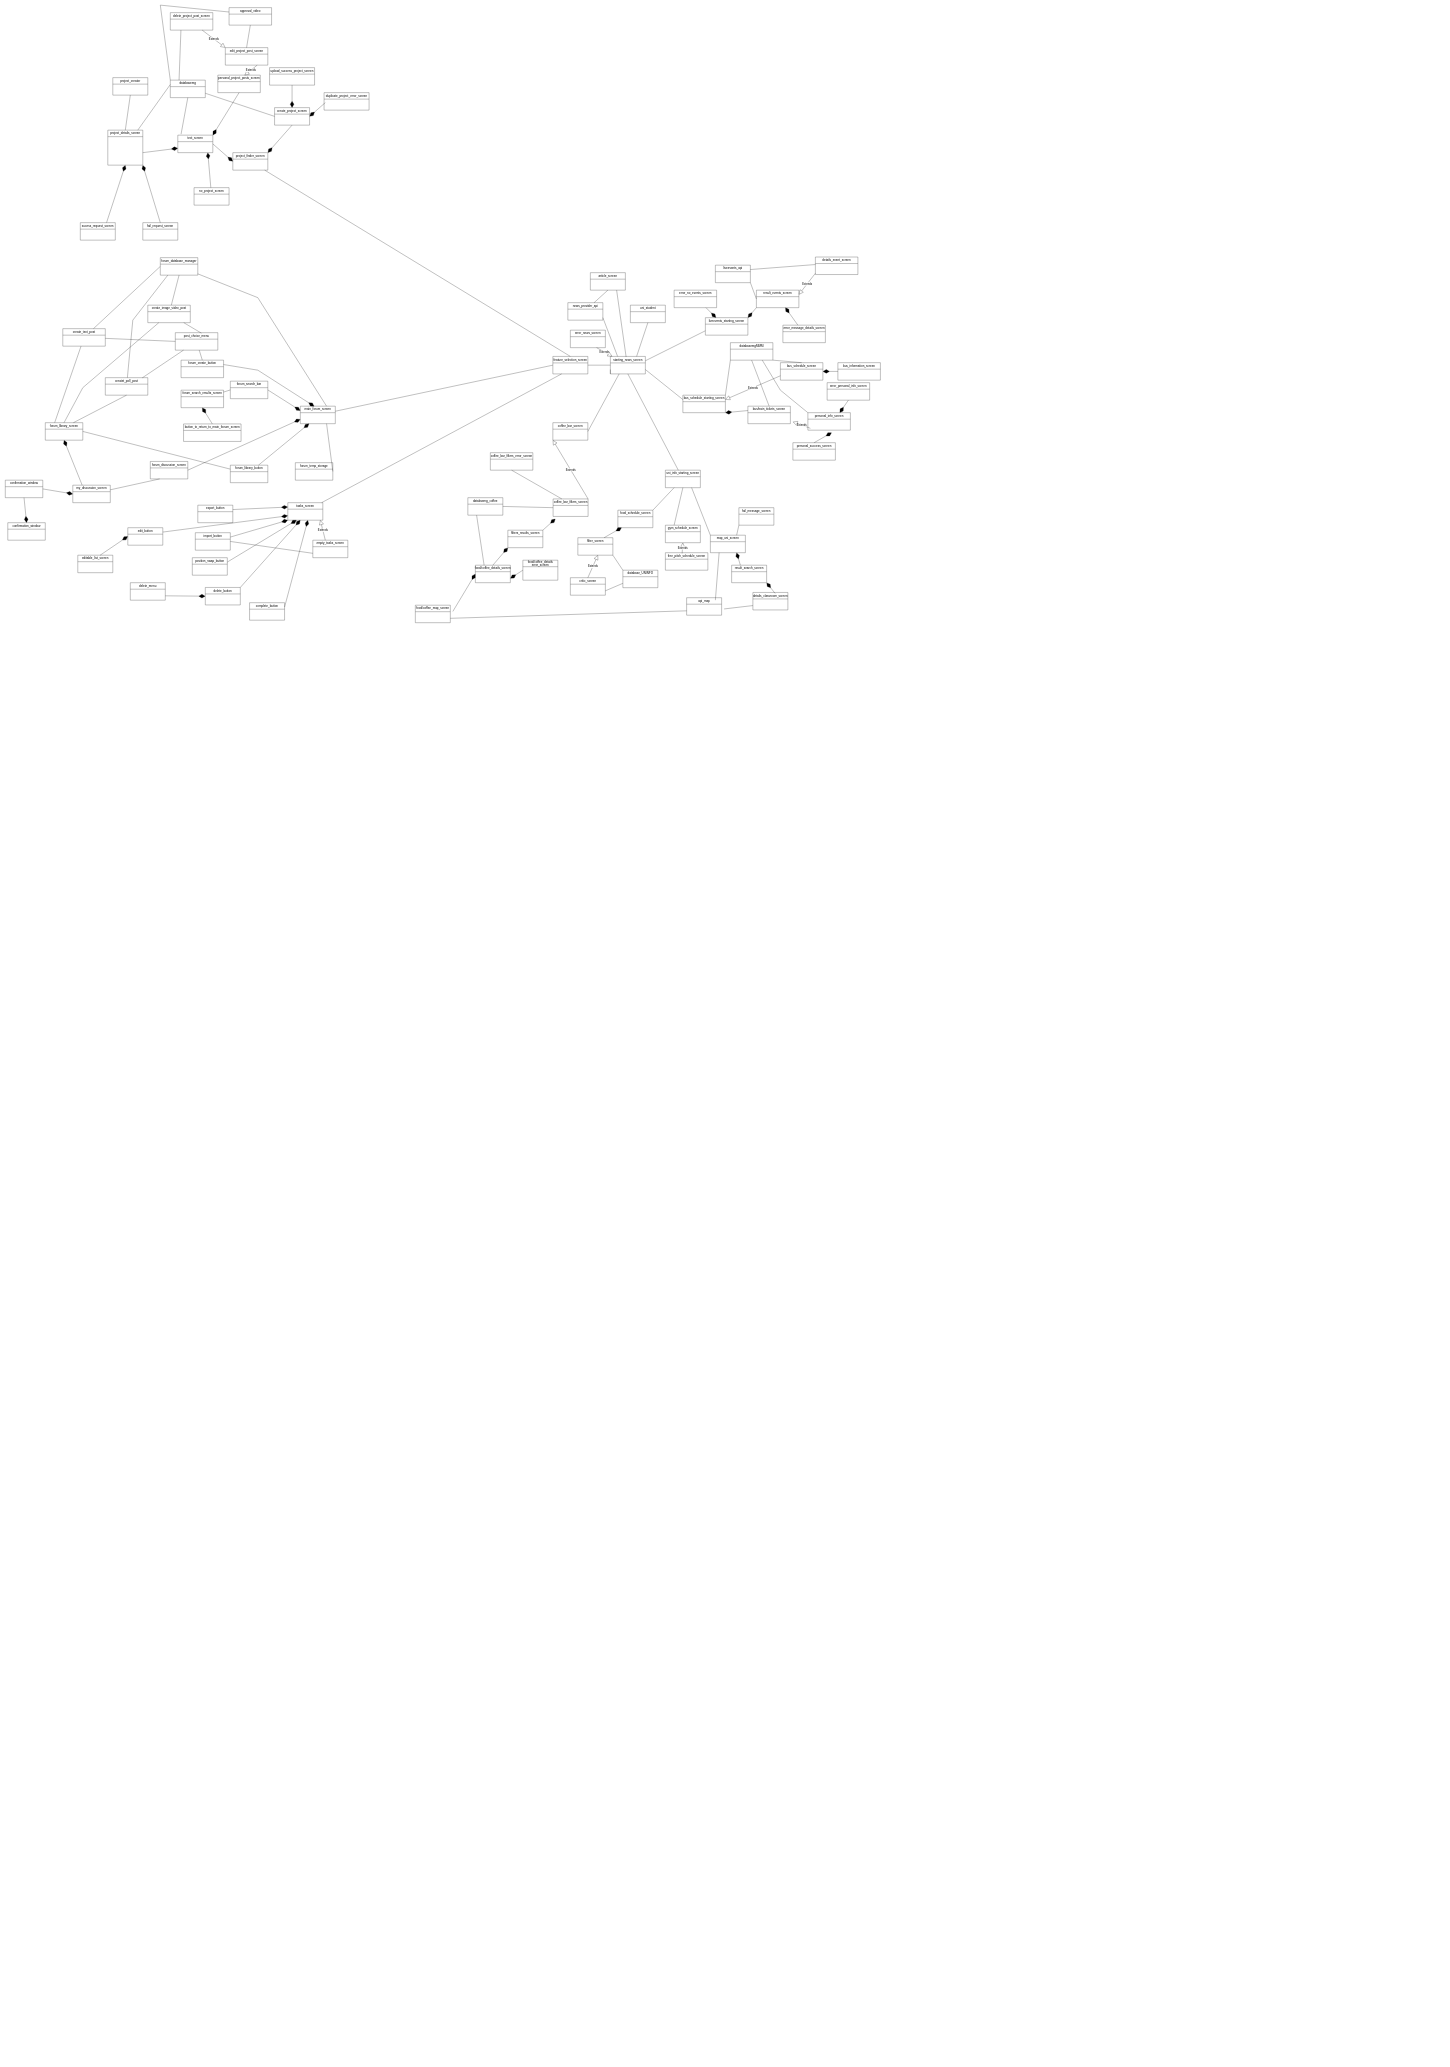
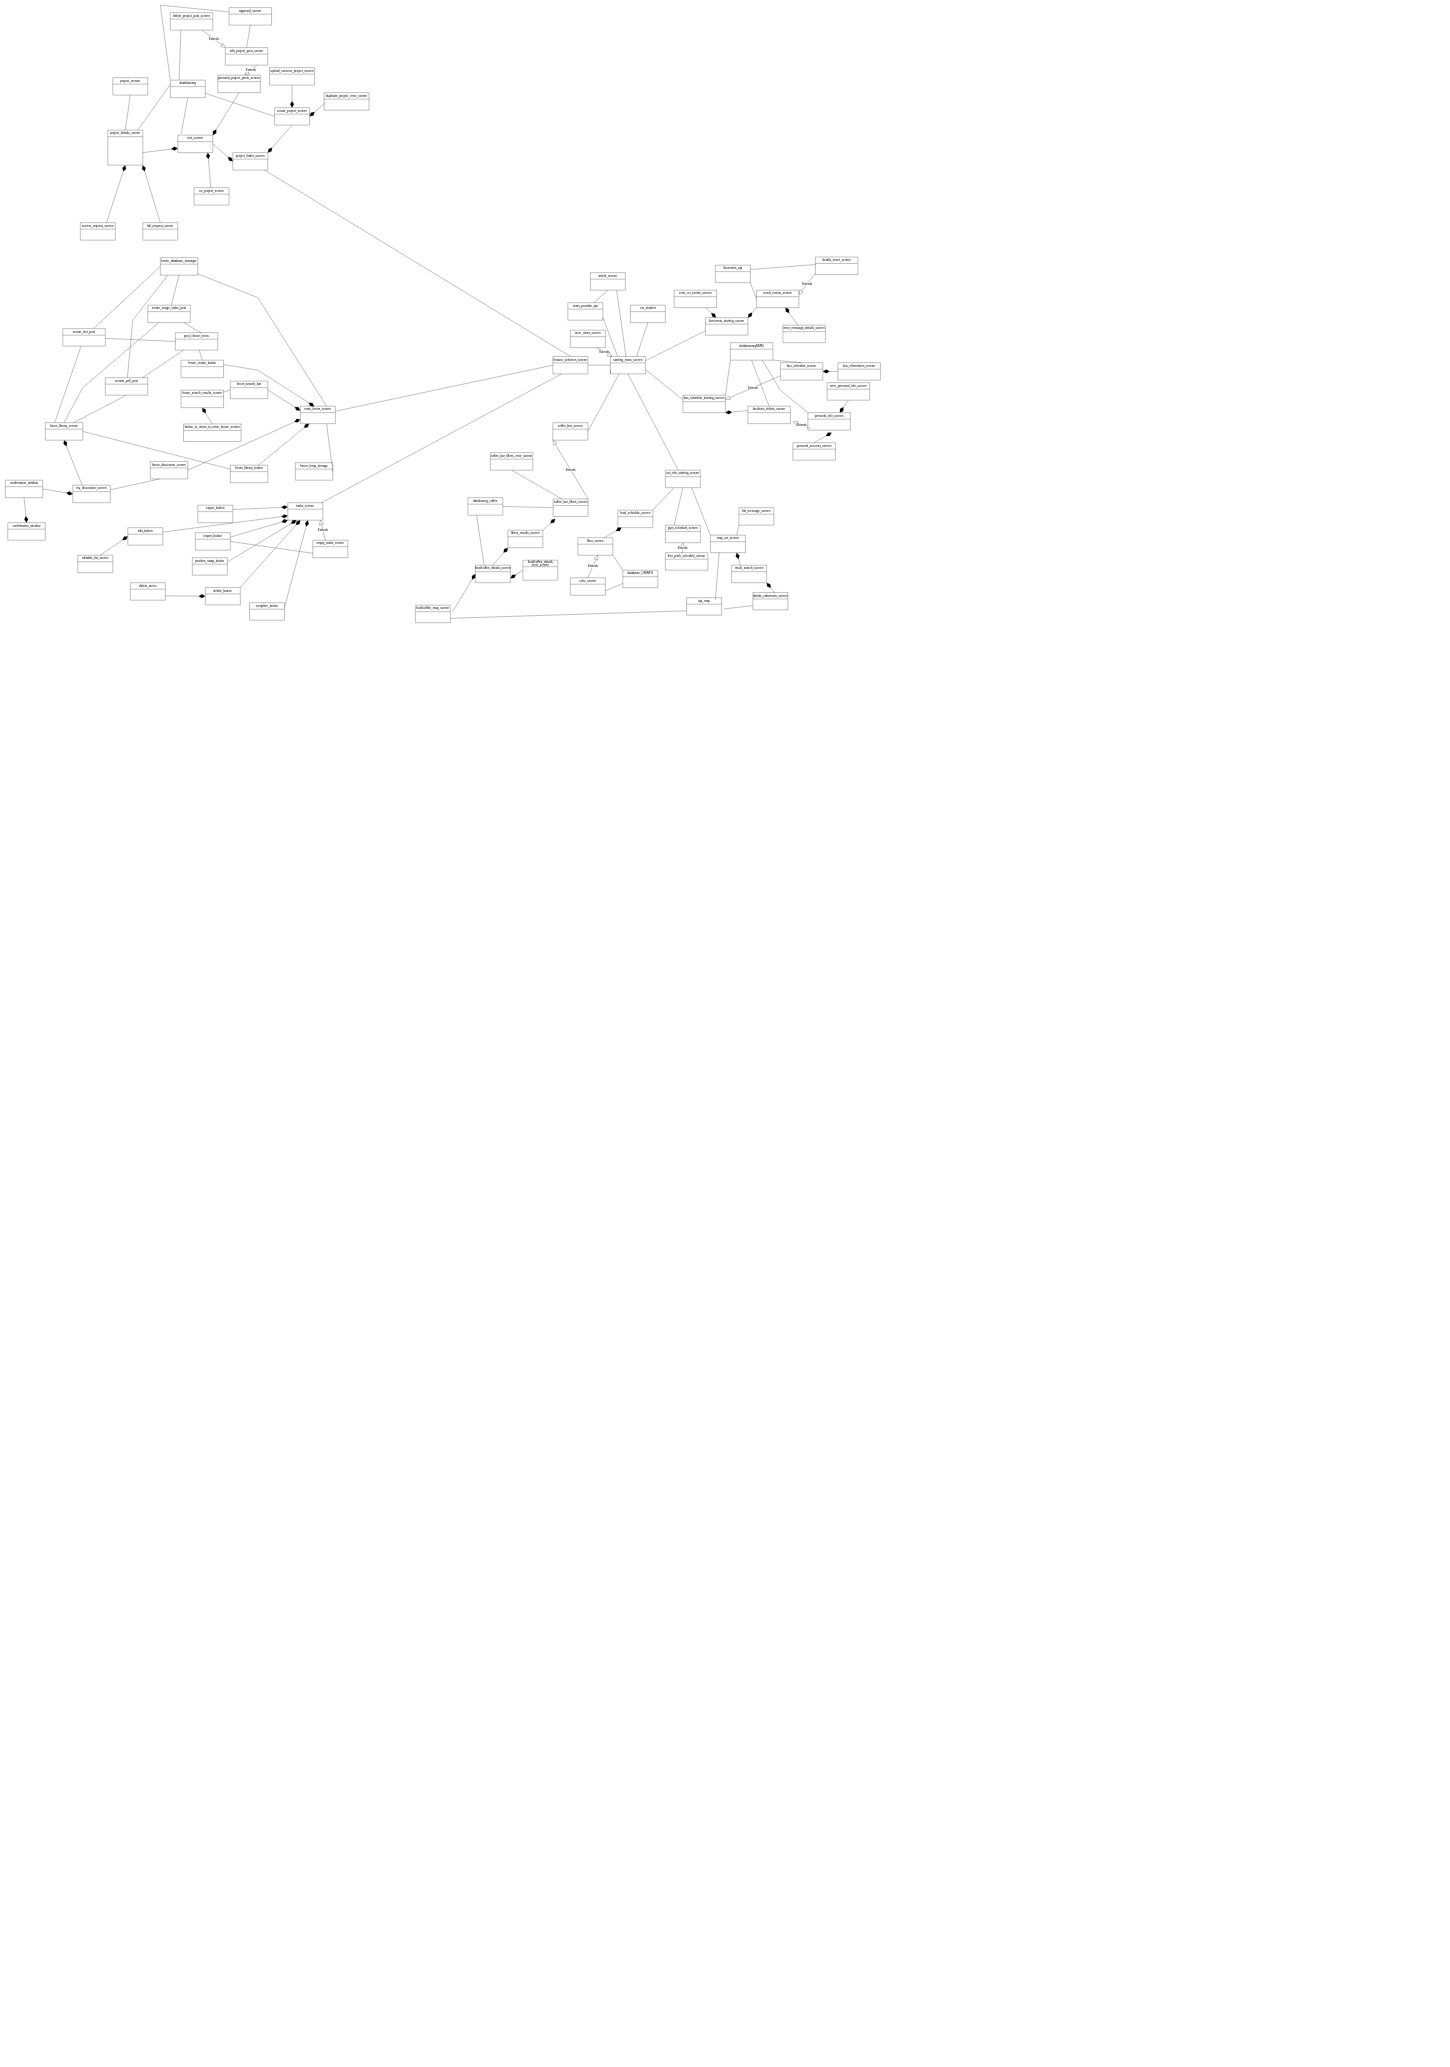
(250, 11) -> (250, 11)
